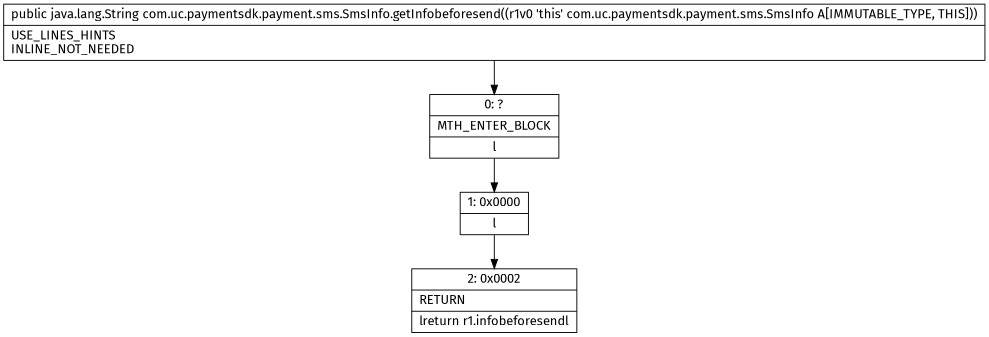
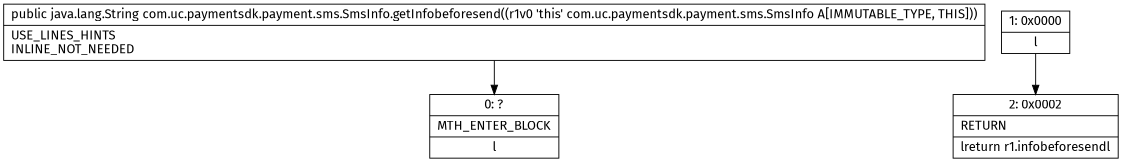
(494, 171) -> none
